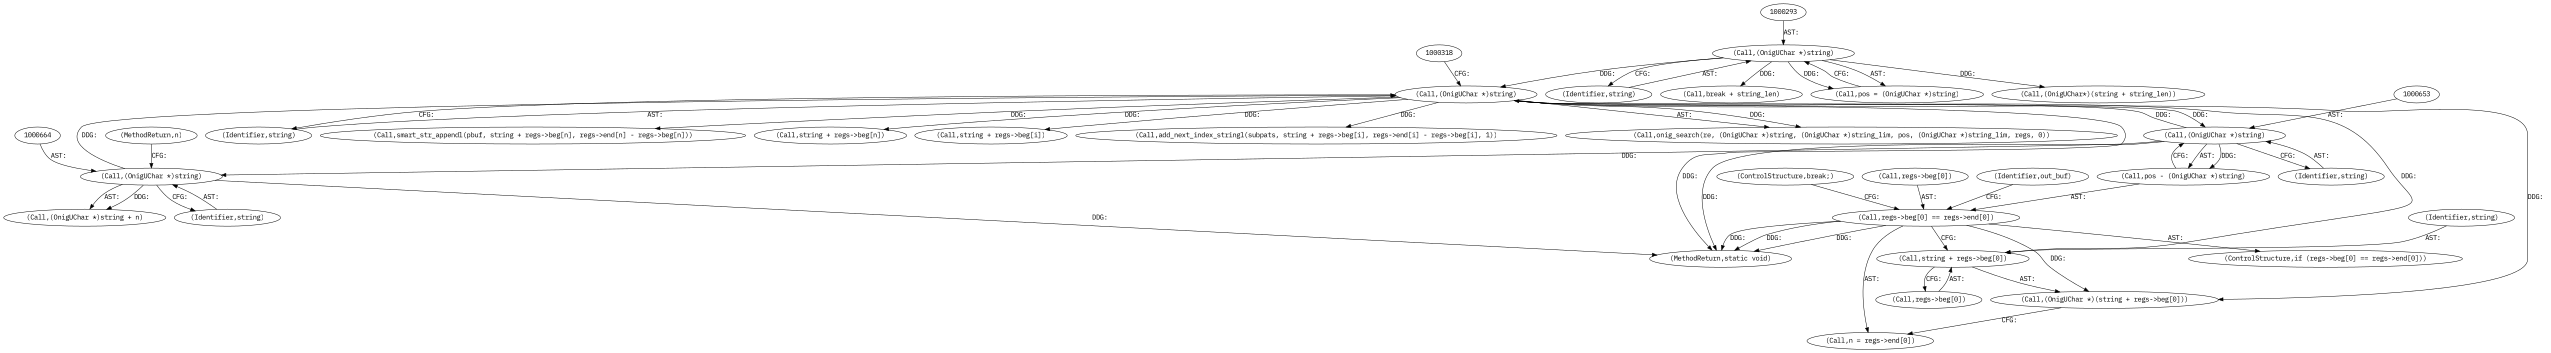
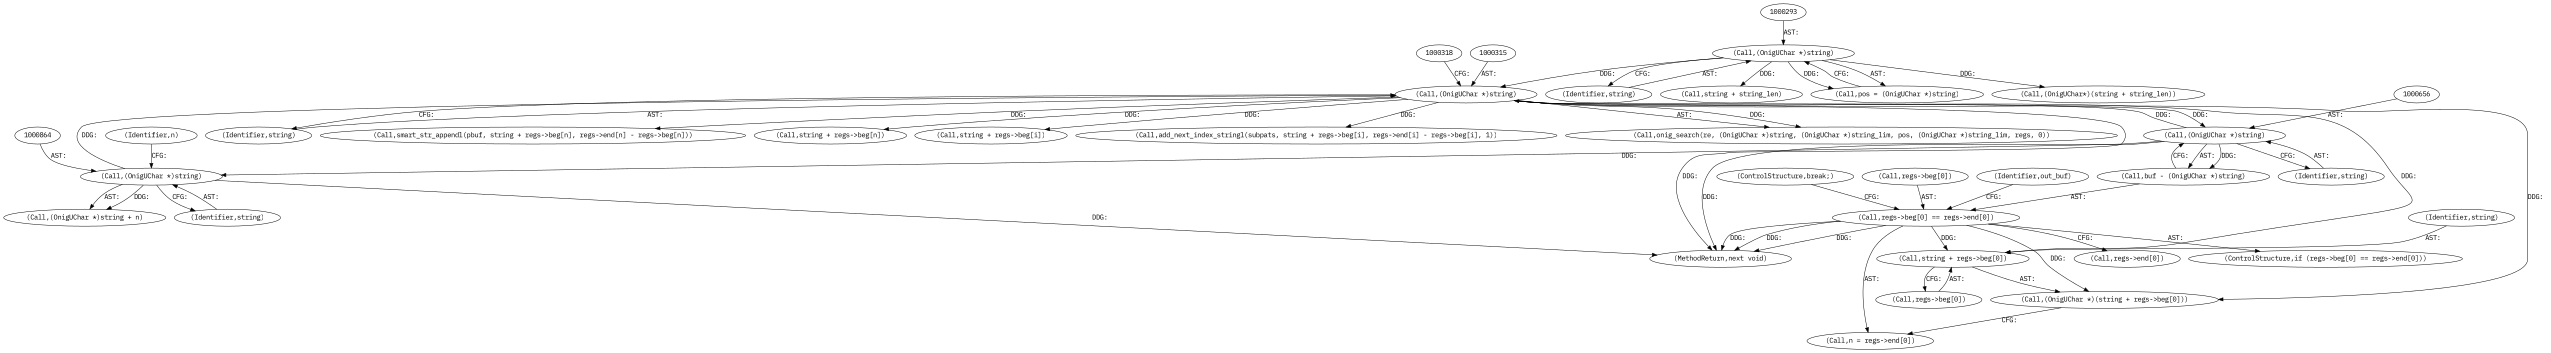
none -> (1493, 53)
(1731, 94) -> (1731, 94)
(2417, 94) -> (2417, 94)
(38, 136) -> (38, 136)
(151, 136) -> (151, 136)
(2183, 177) -> (2183, 177)
(1951, 238) -> (1951, 238)
(1721, 259) -> (1721, 259)
none -> (2127, 259)
